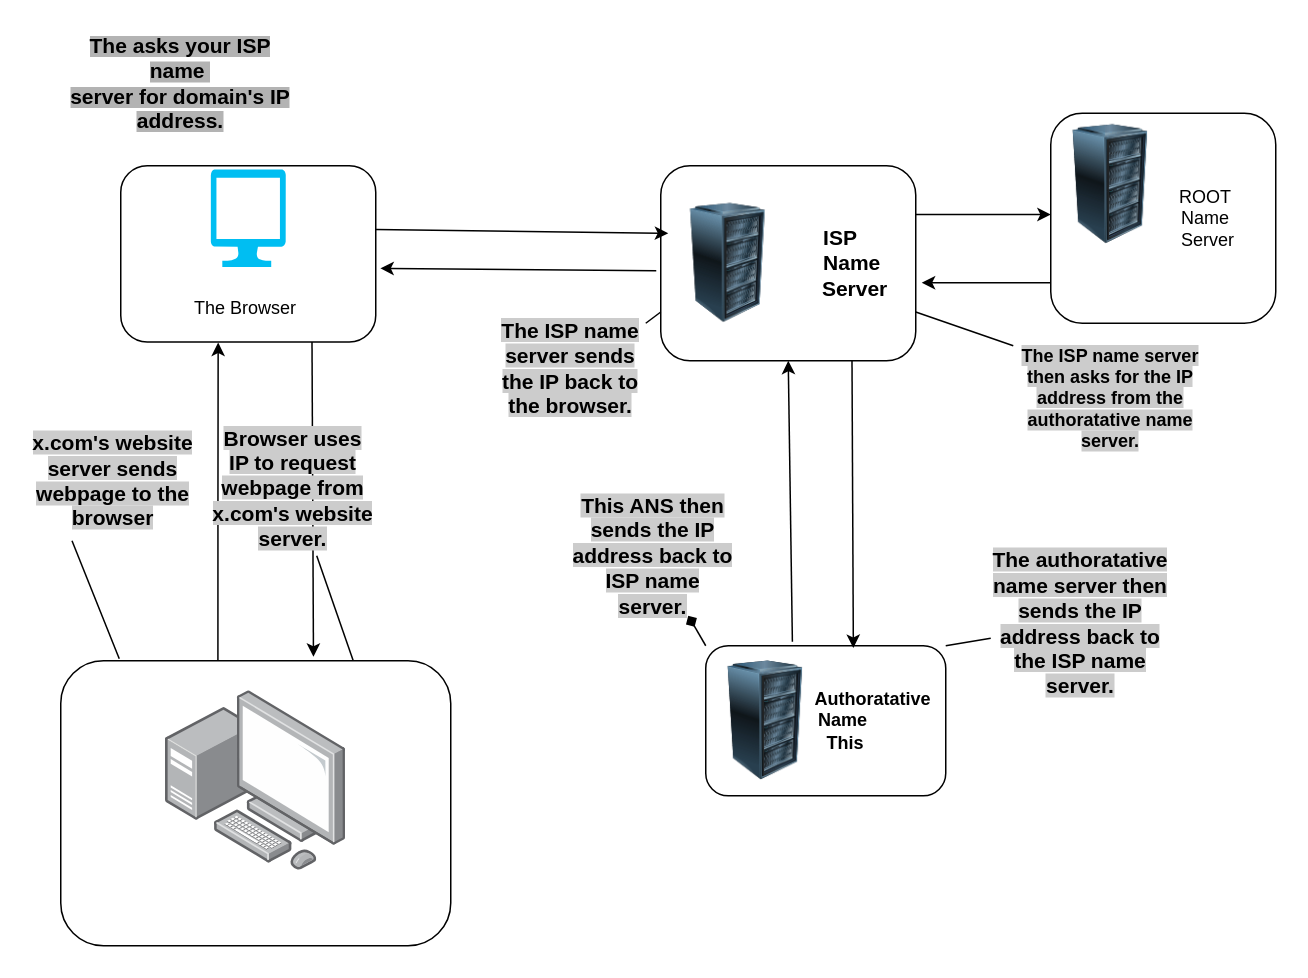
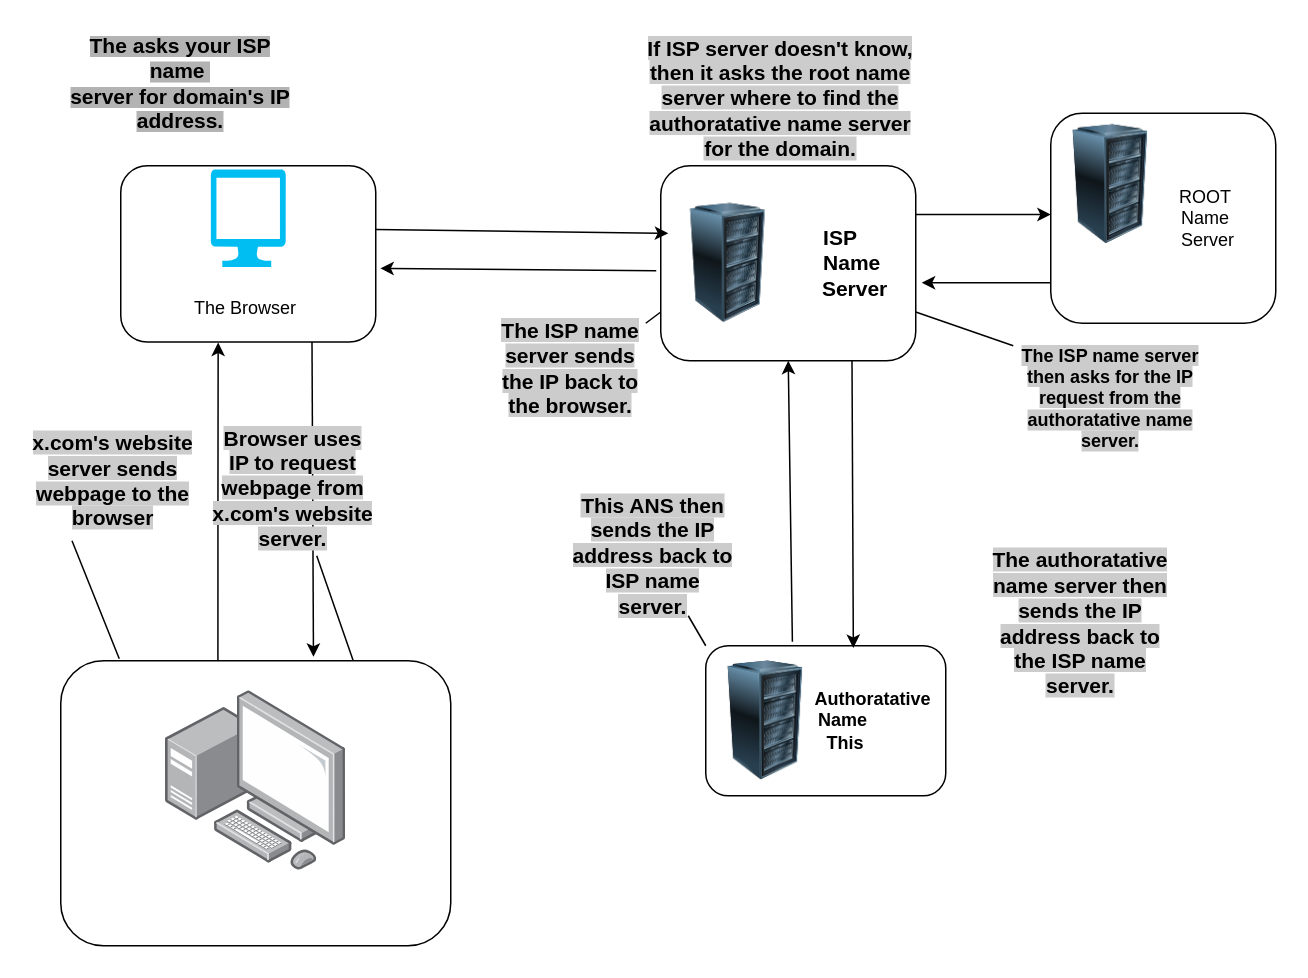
none -> (781, 98)
(1111, 398) -> (1111, 398)
(694, 626) -> (691, 621)
(968, 642) -> none
